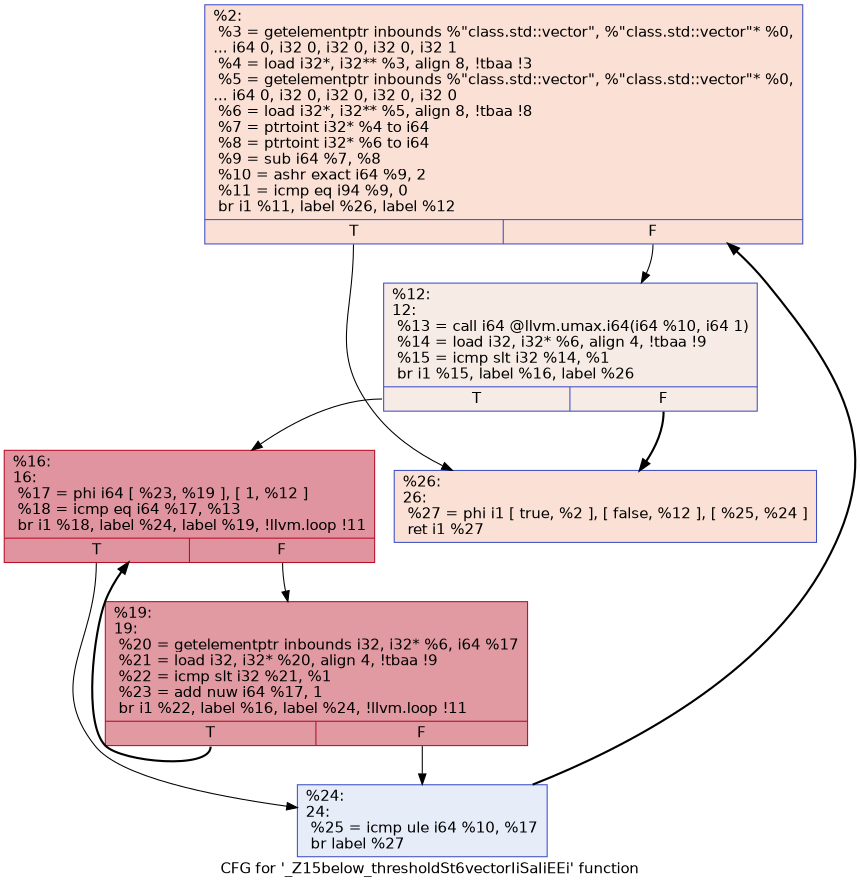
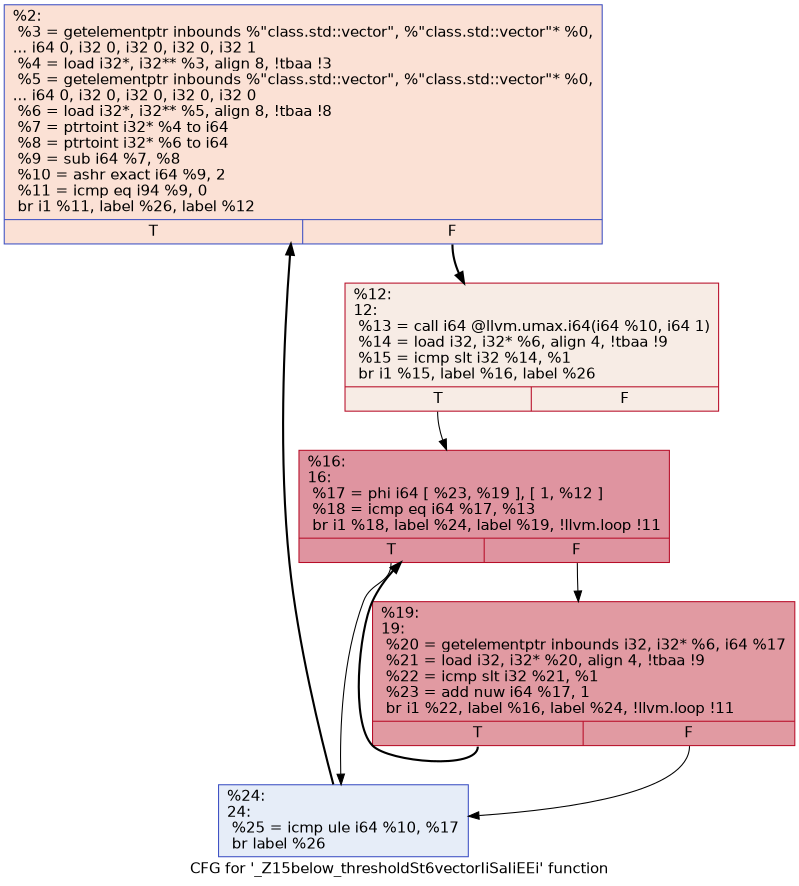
(651, 259) -> (454, 259)
(570, 347) -> (532, 347)
(605, 506) -> none
(356, 844) -> (277, 844)
